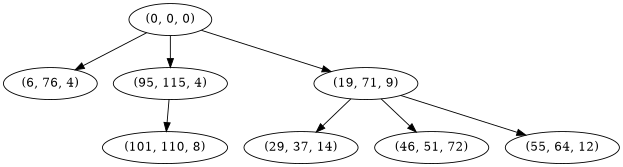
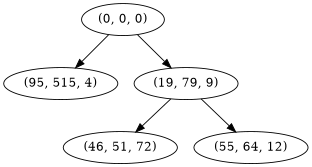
(50, 84) -> none
(170, 84) -> (61, 84)
(366, 84) -> (186, 84)
(165, 148) -> none
(301, 148) -> none
